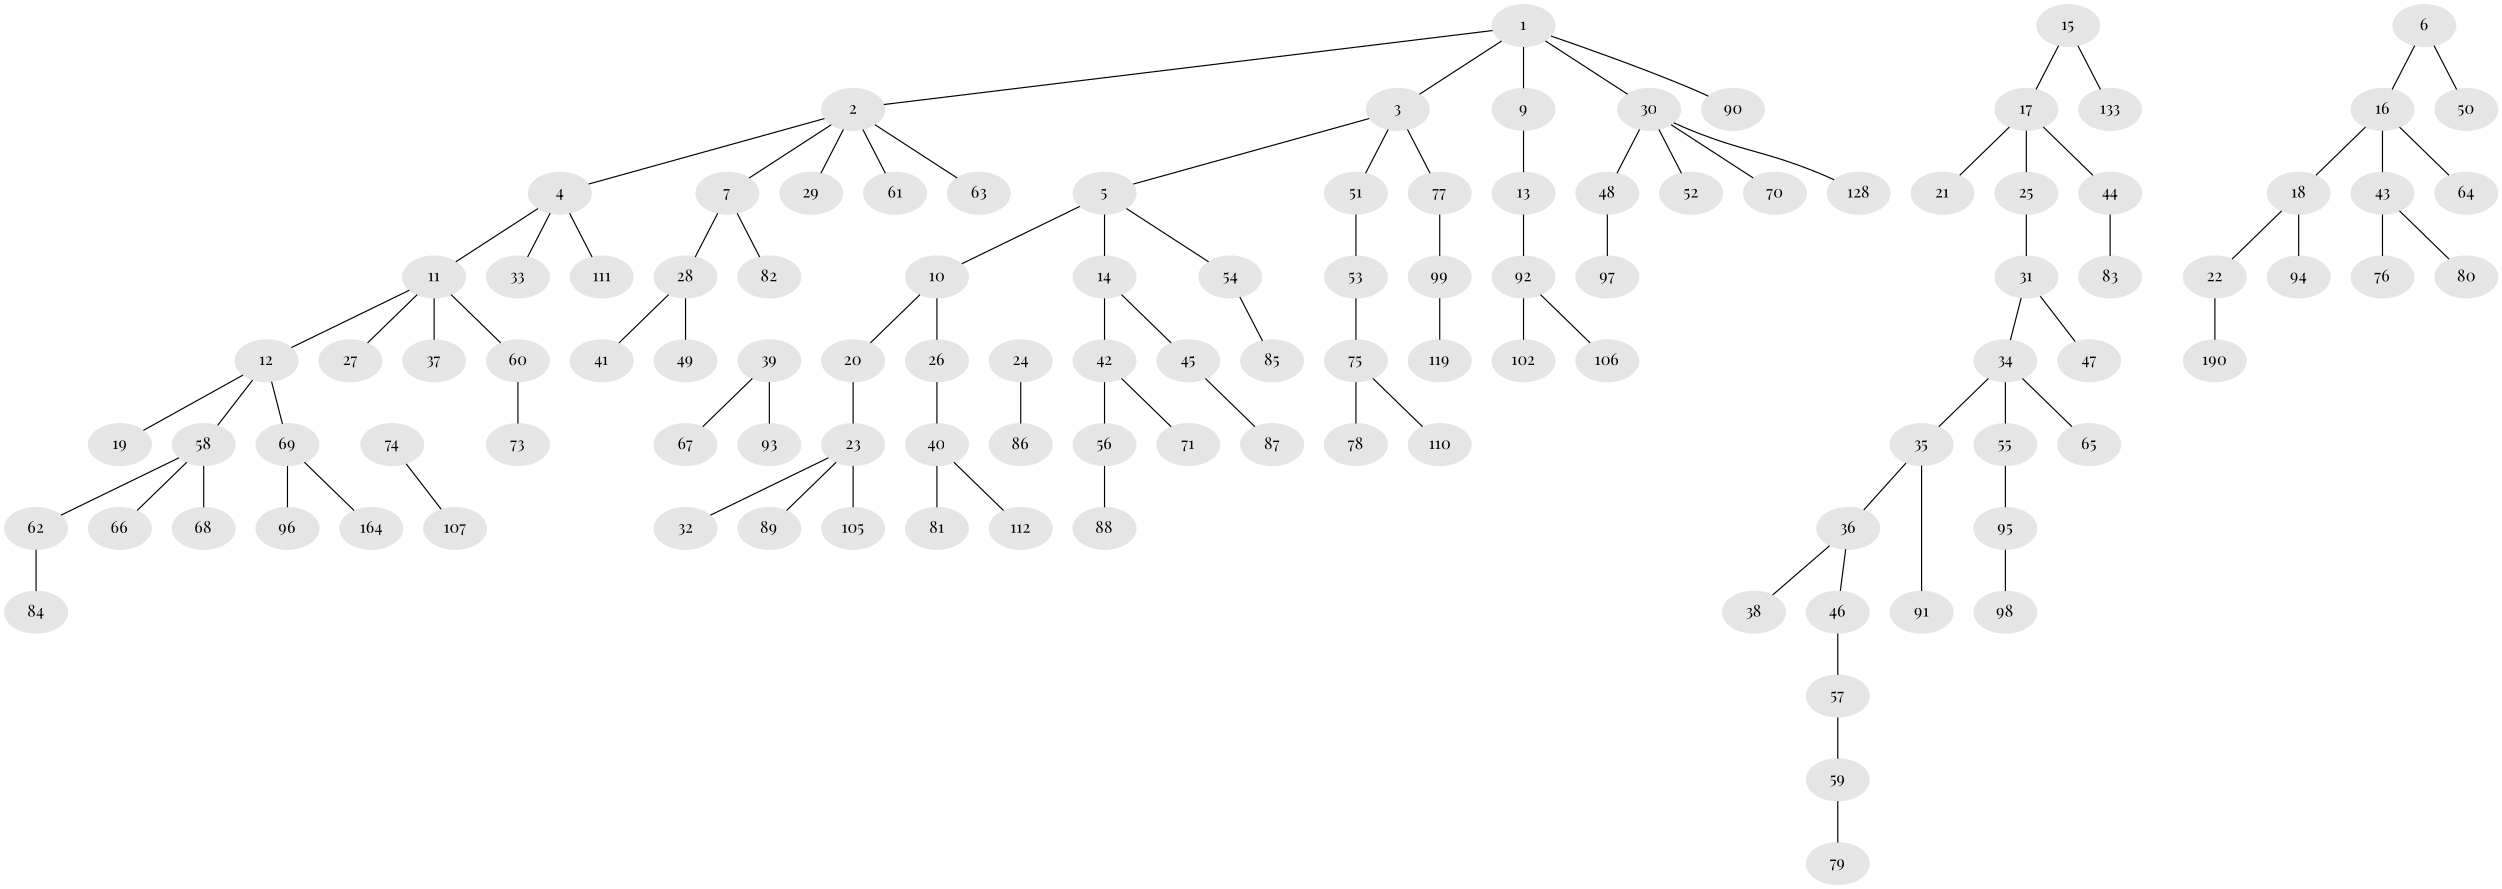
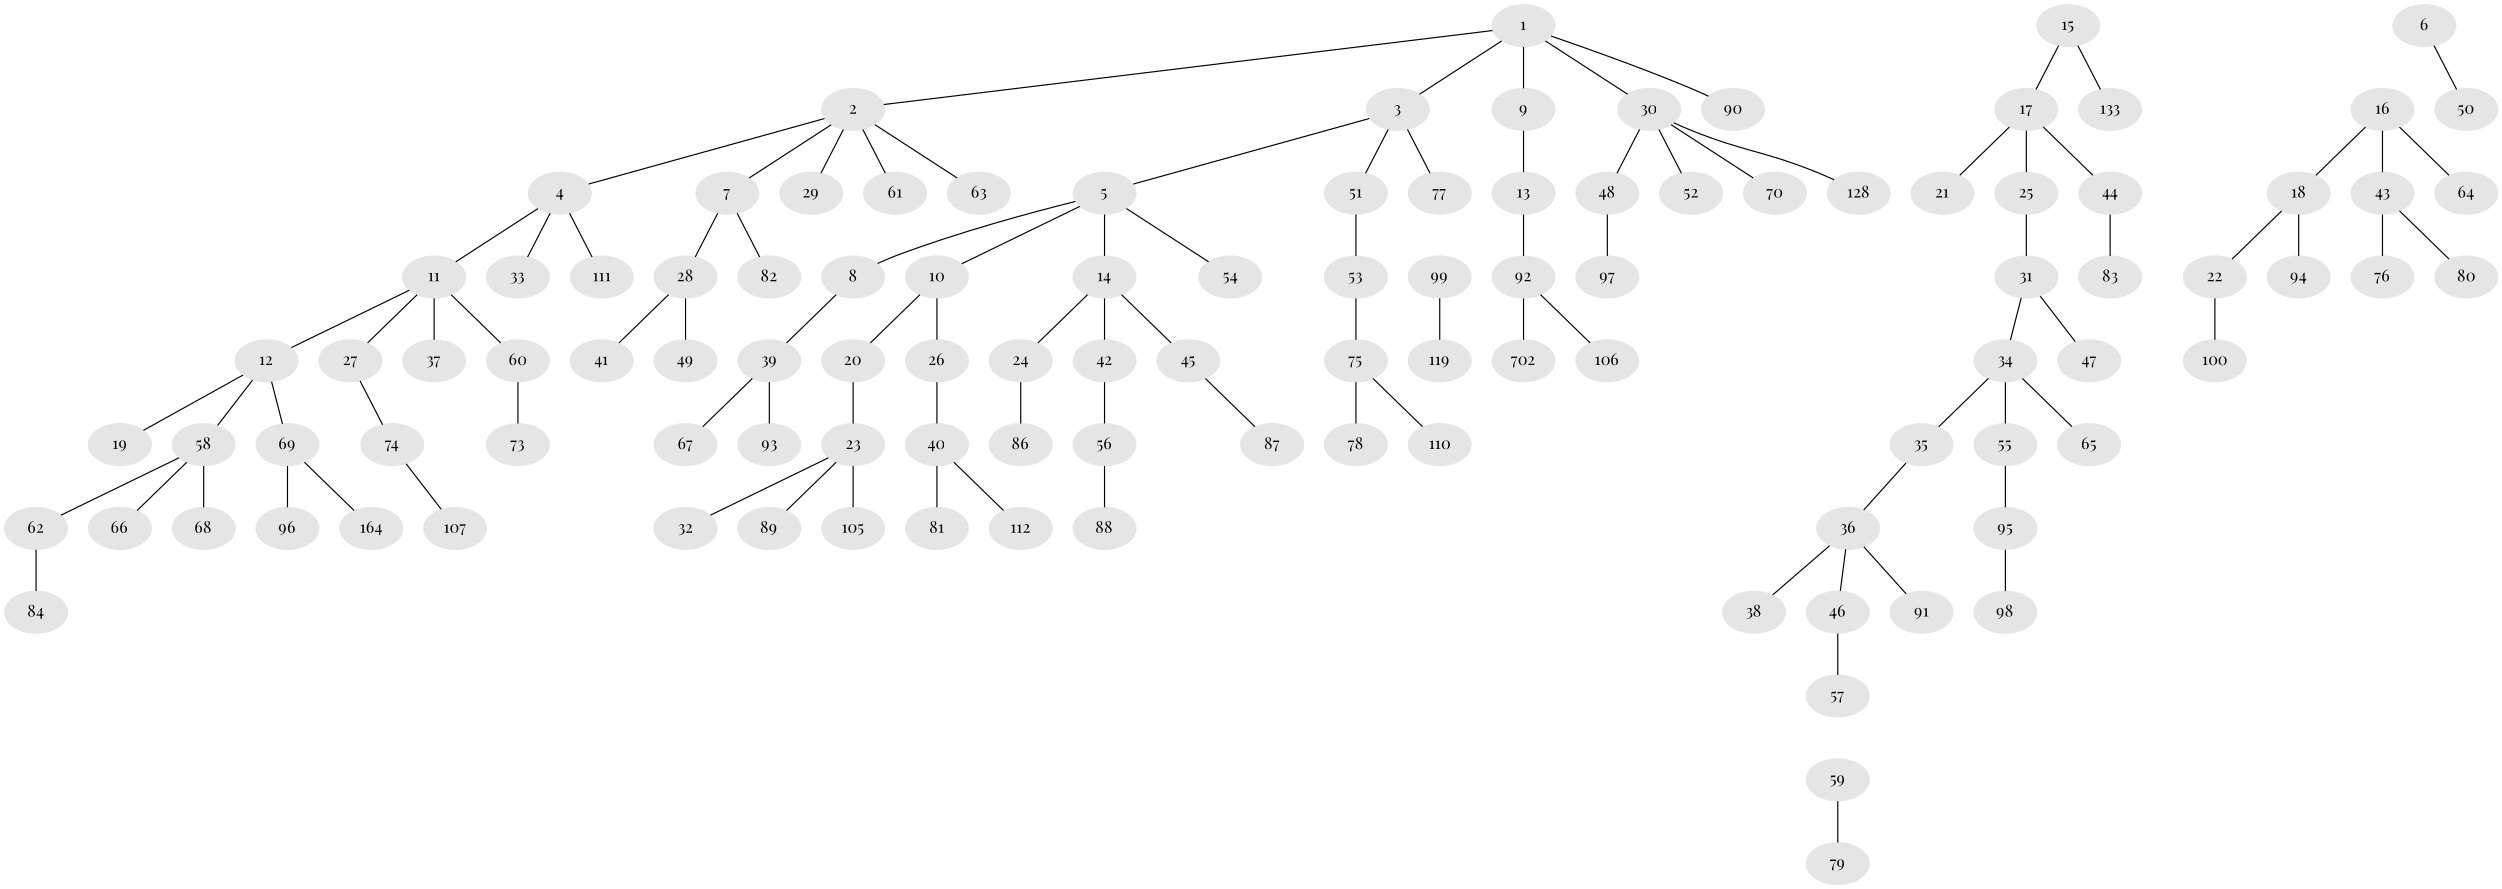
(2403, 68) -> none
(1440, 235) -> none
none -> (853, 277)
none -> (1063, 319)
(1272, 361) -> none
(1524, 361) -> (1524, 361)
(2215, 361) -> (2215, 361)
none -> (371, 403)
(1188, 445) -> none
(1922, 528) -> (1885, 570)
(1838, 738) -> none
